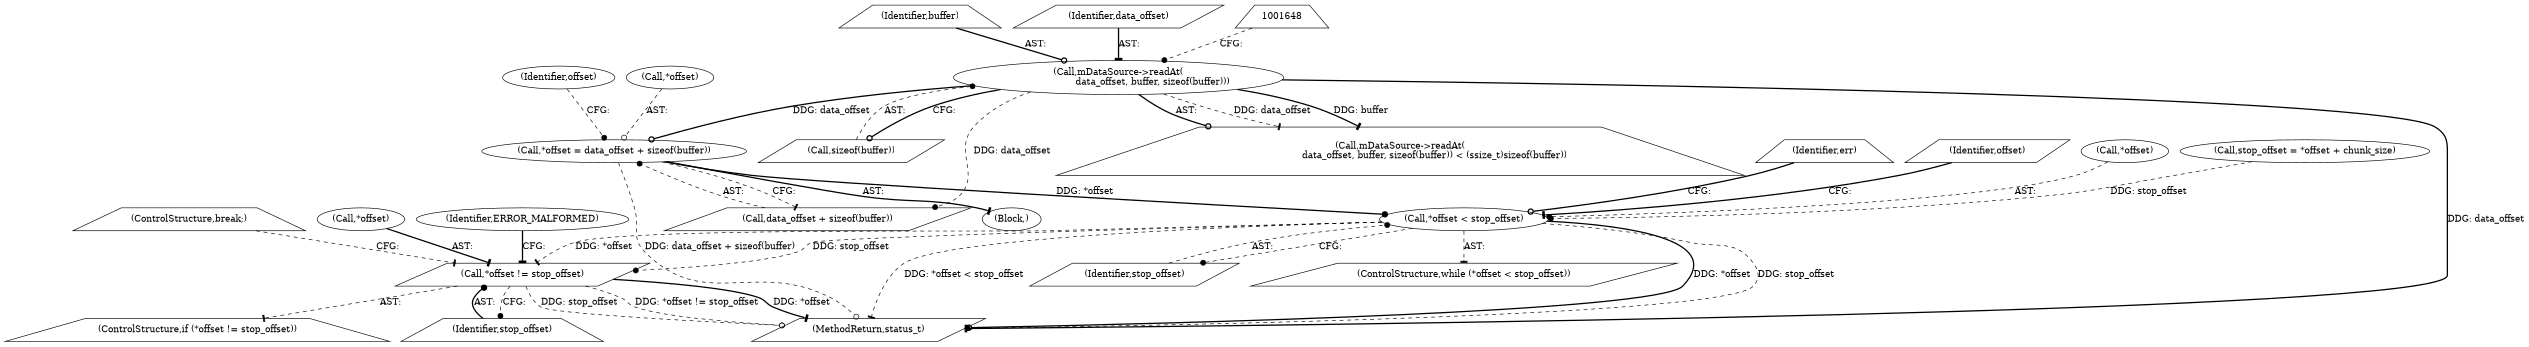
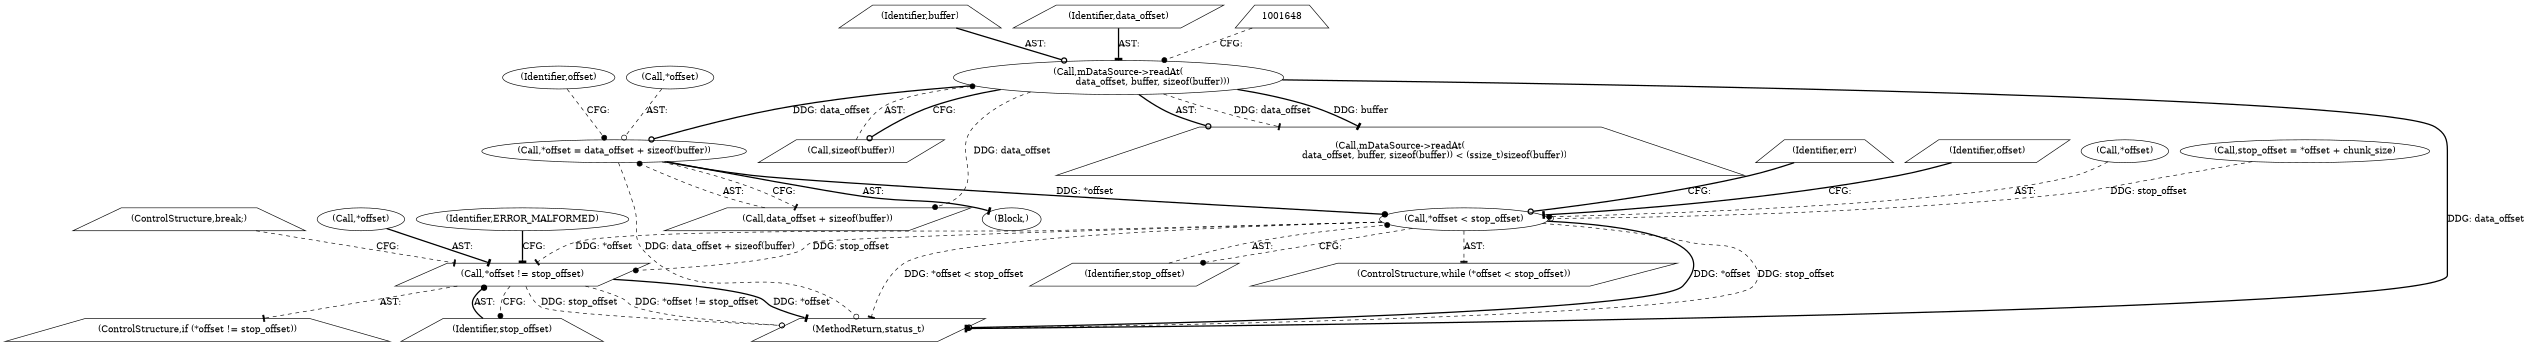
(1904, 207) -> (1904, 207)
